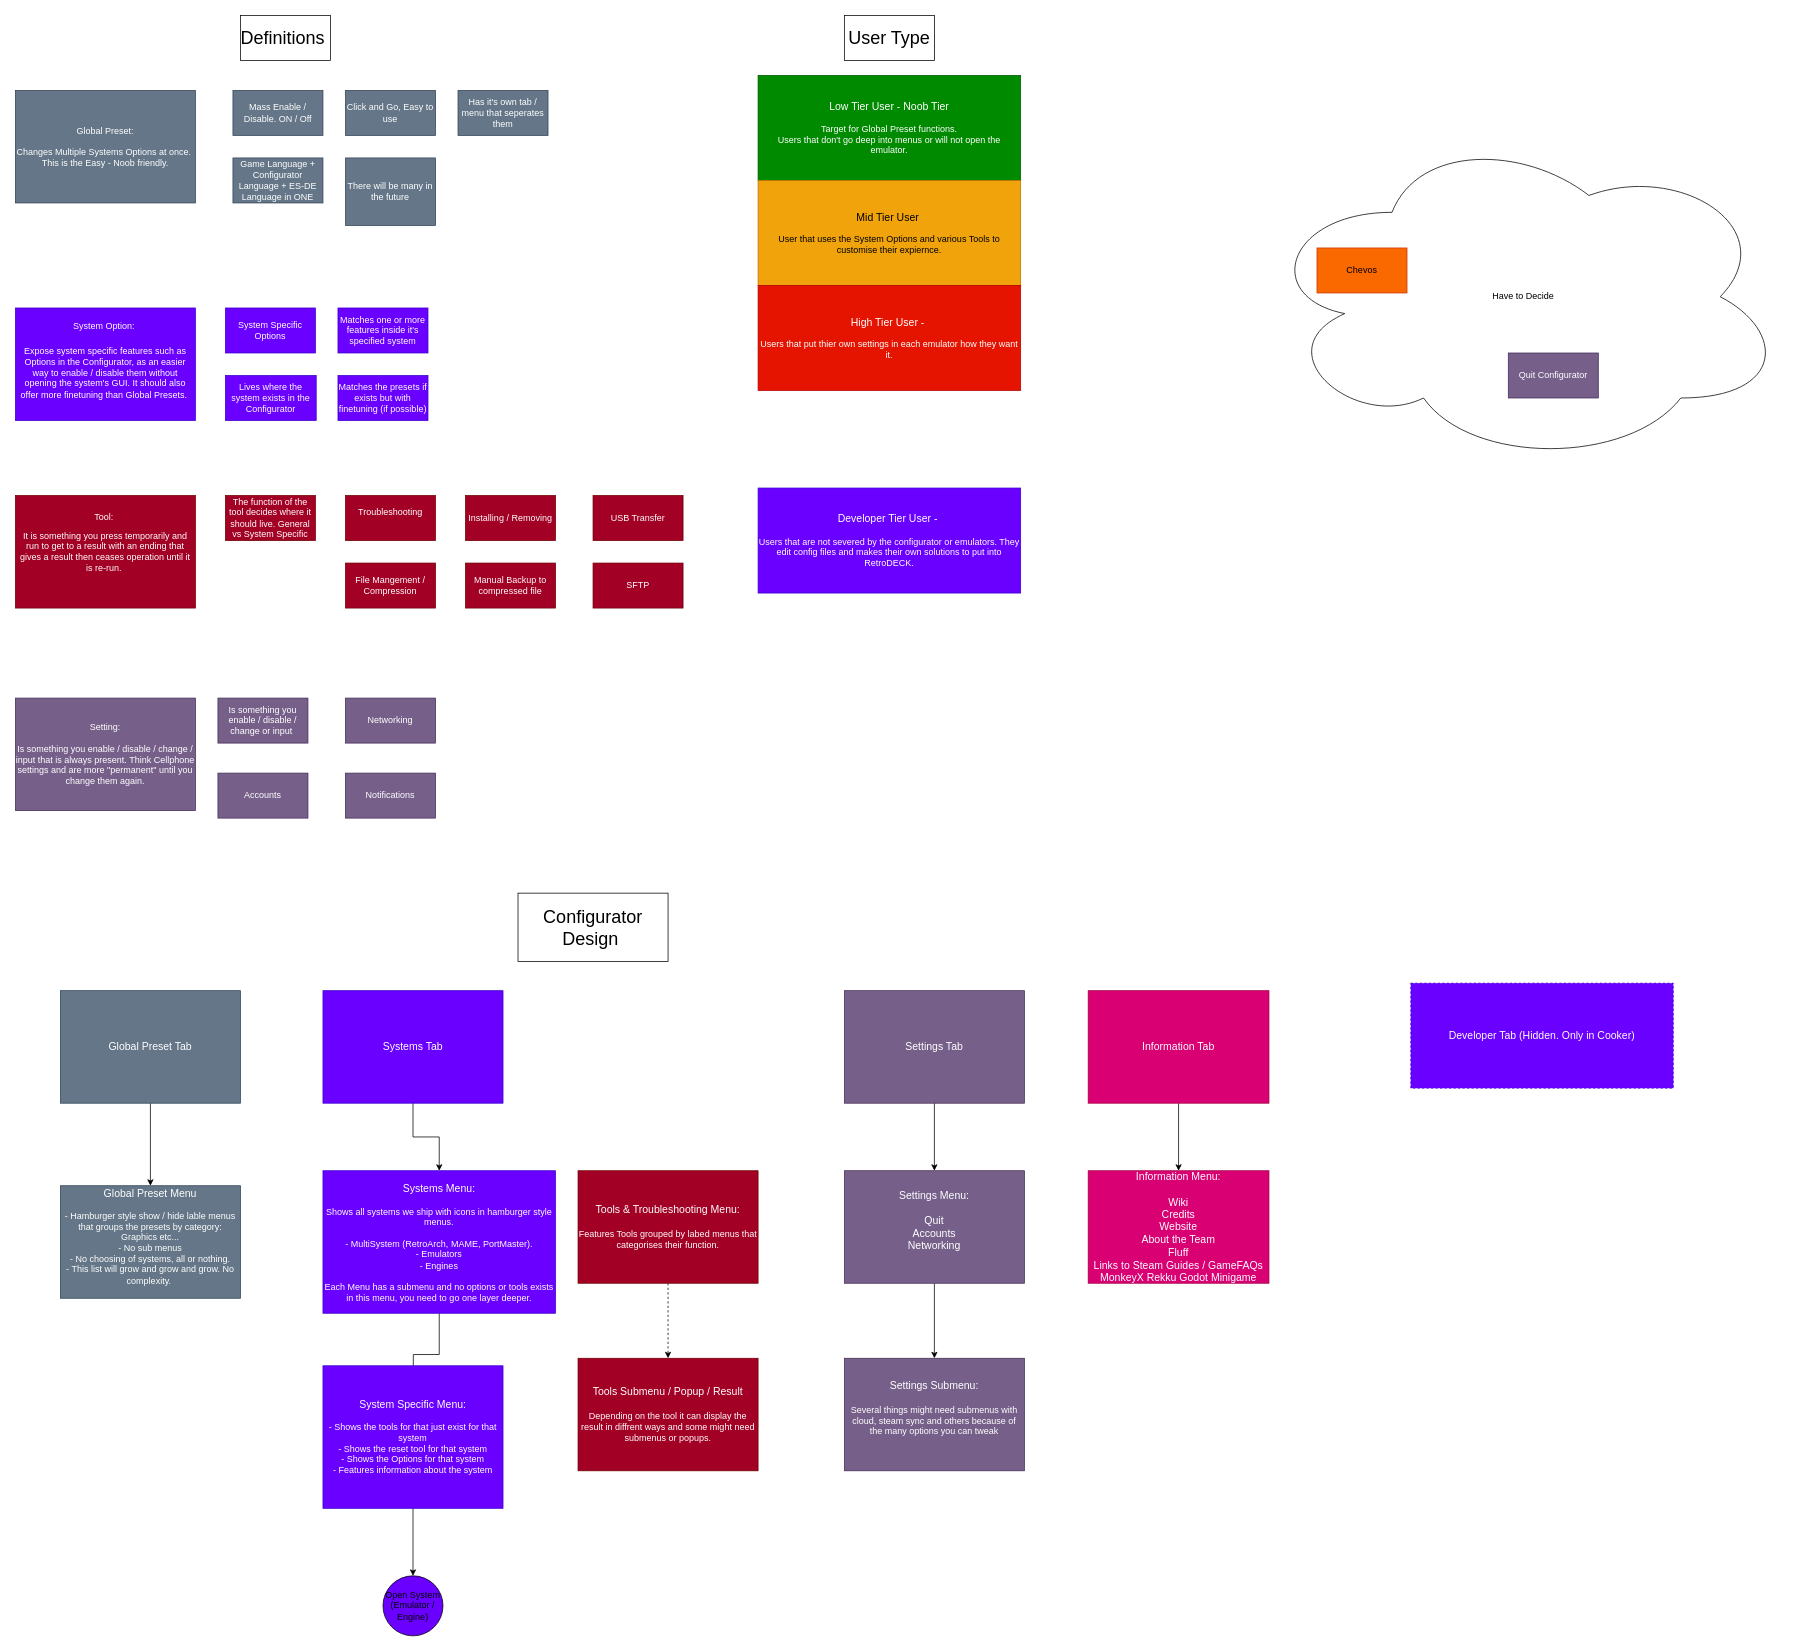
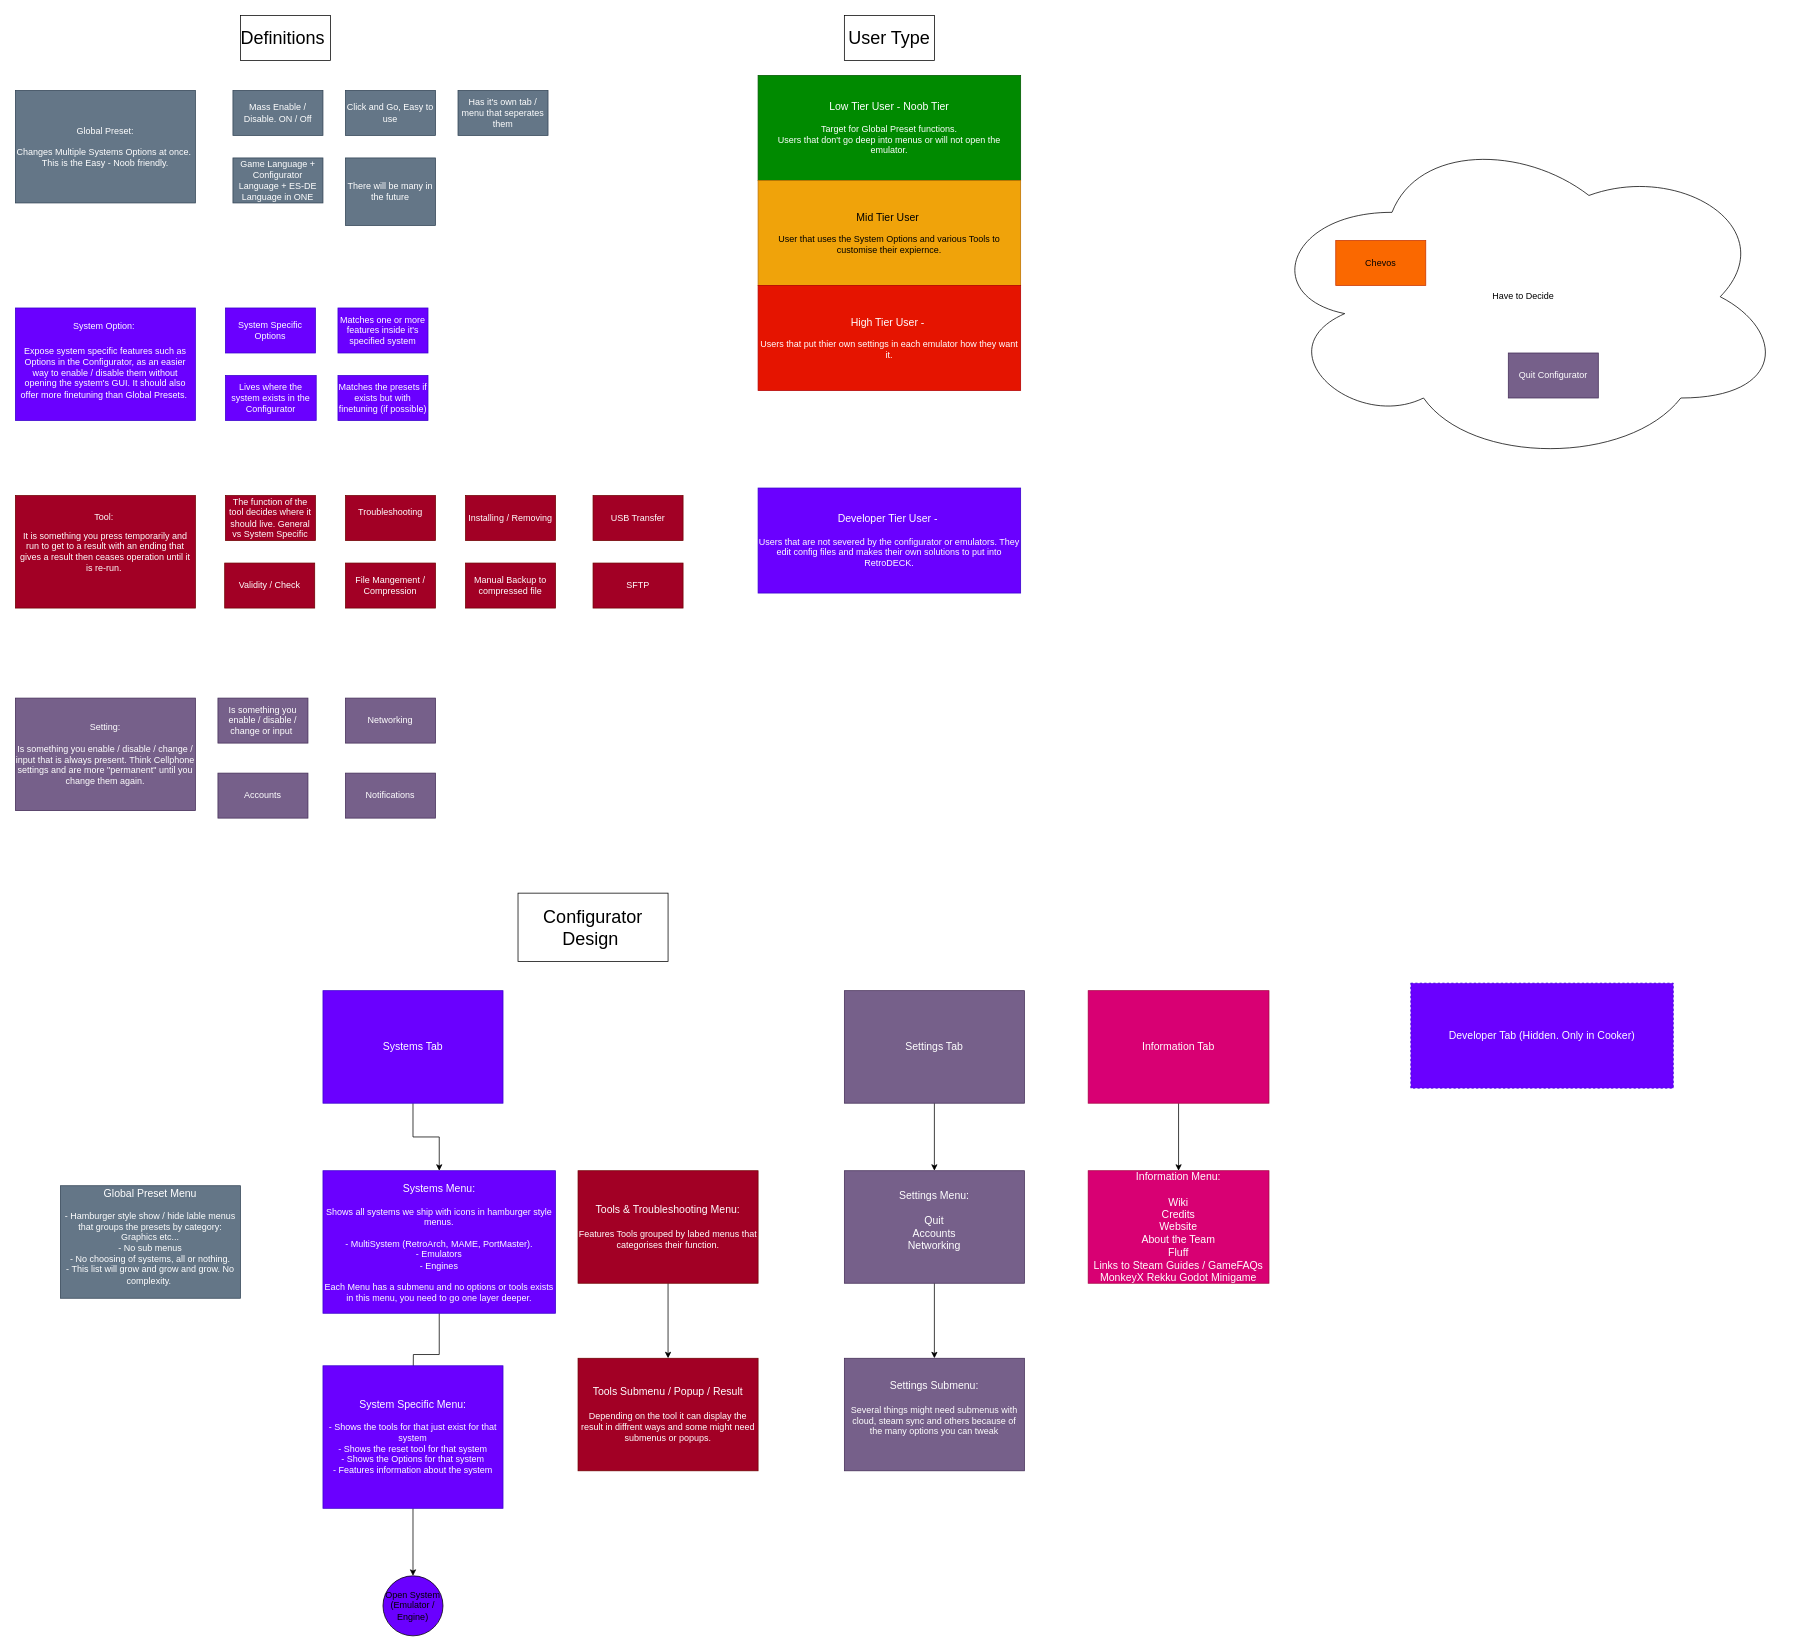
(1362, 270) -> (1380, 263)
none -> (270, 585)
(150, 1047) -> none
(150, 1141) -> none
(668, 1317) -> (668, 1317)
